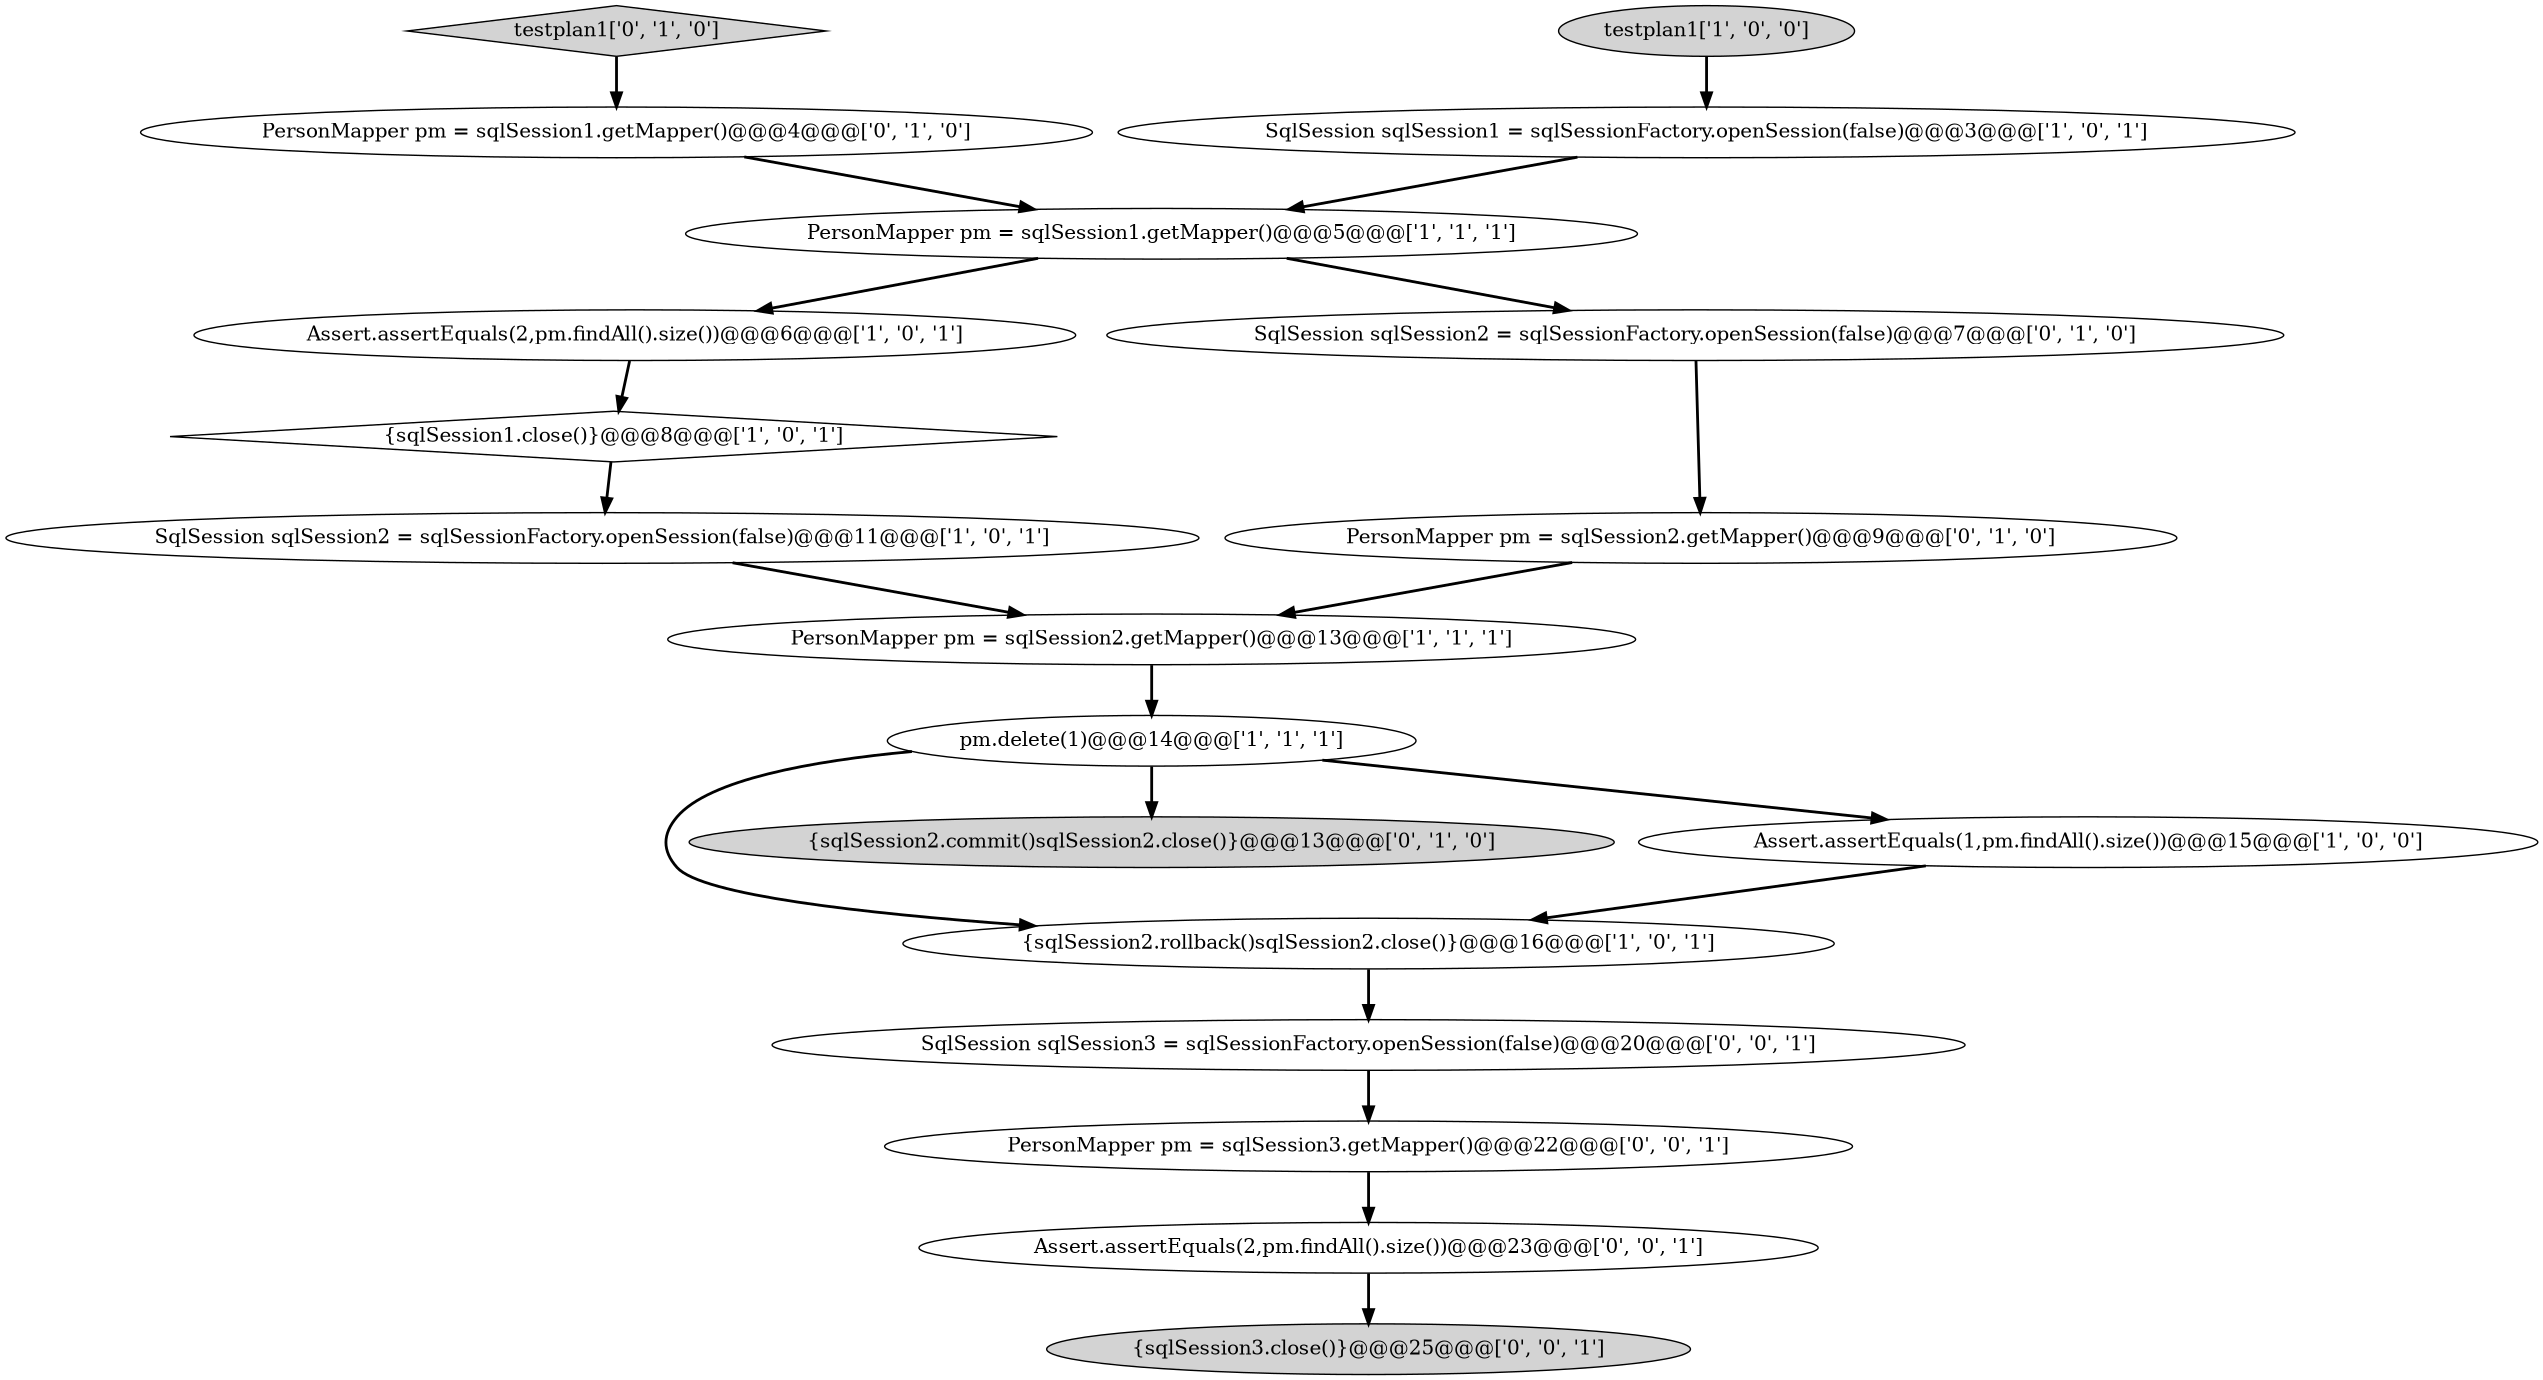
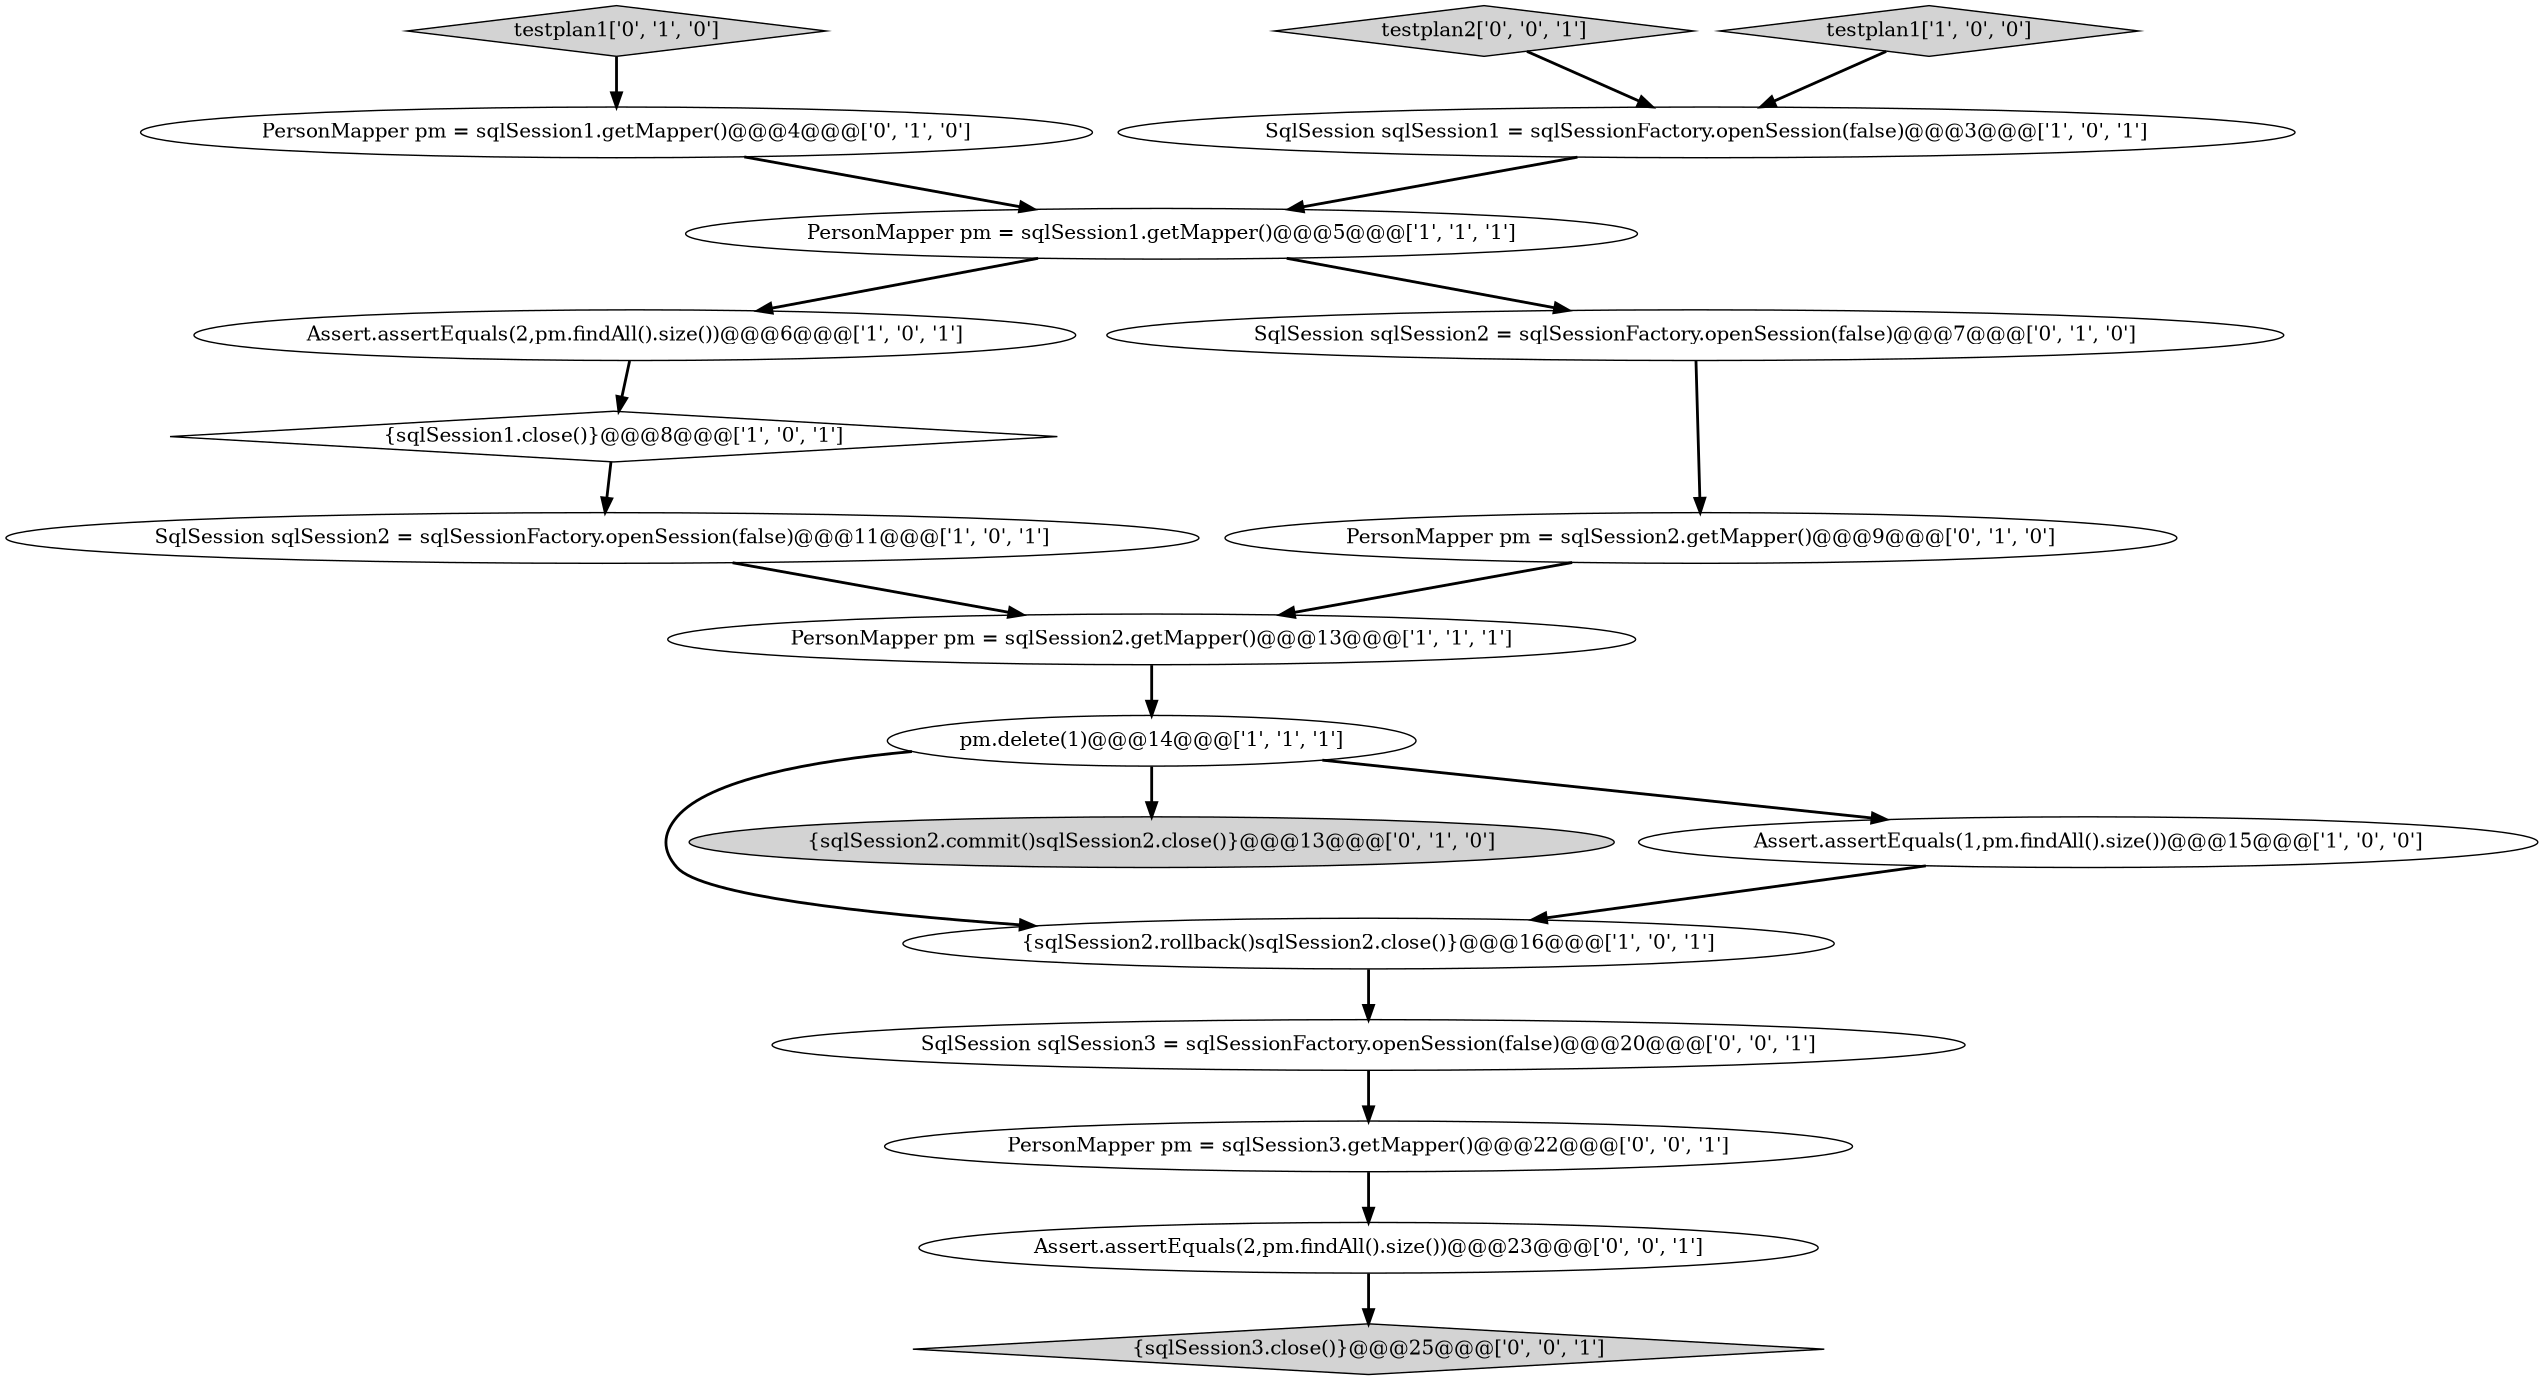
none -> (1484, 31)
(1707, 31) -> (1929, 31)
(1369, 1349) -> (1369, 1349)
